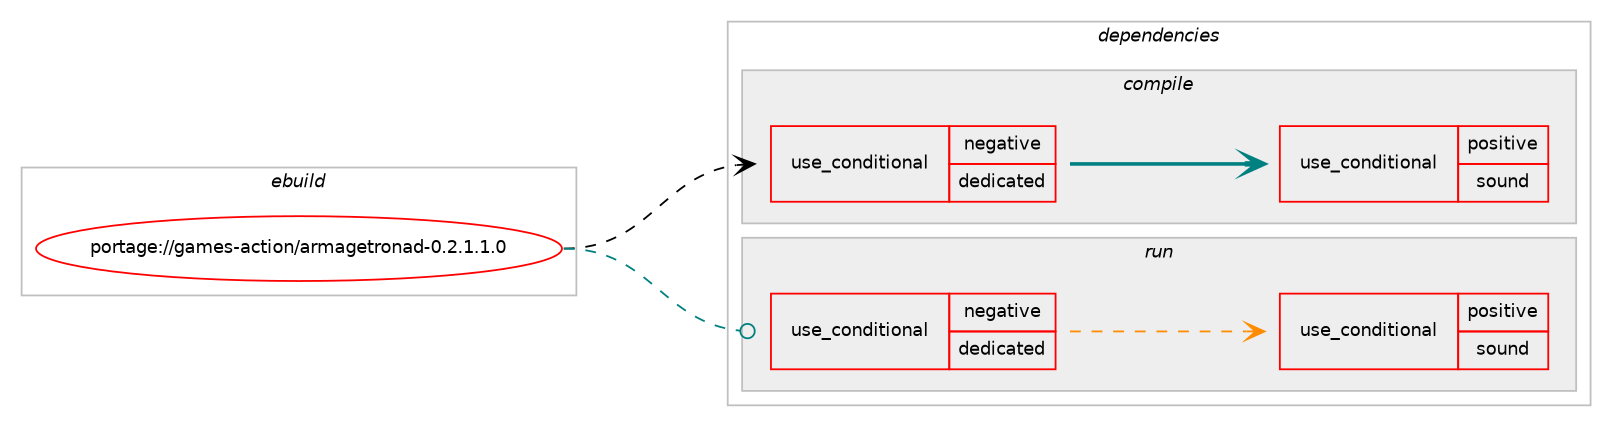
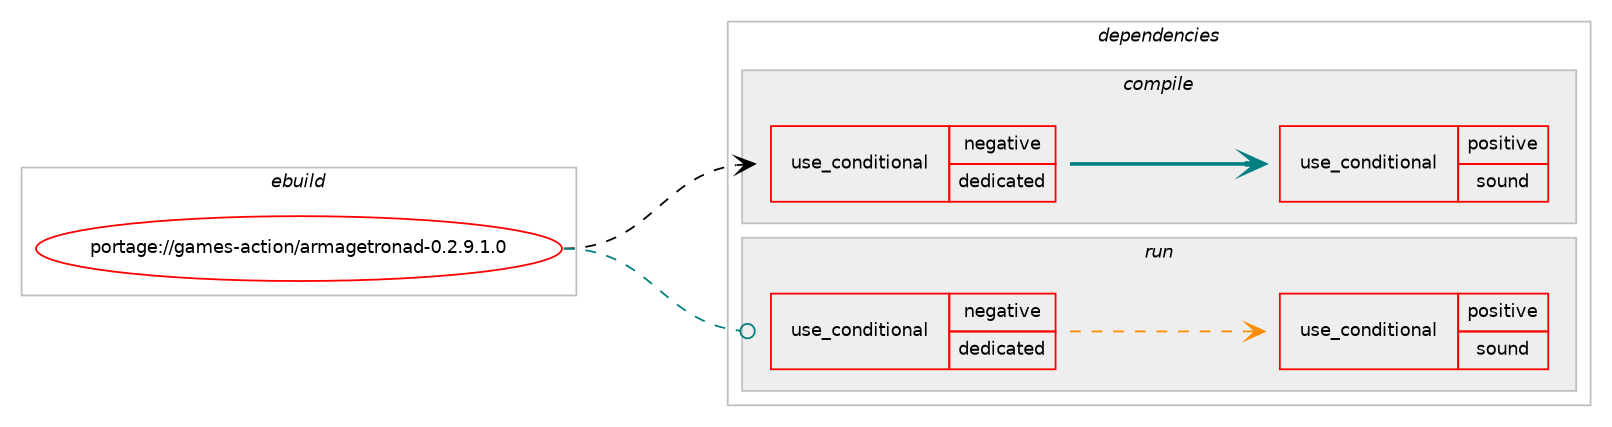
(299, 249) -> (299, 249)
